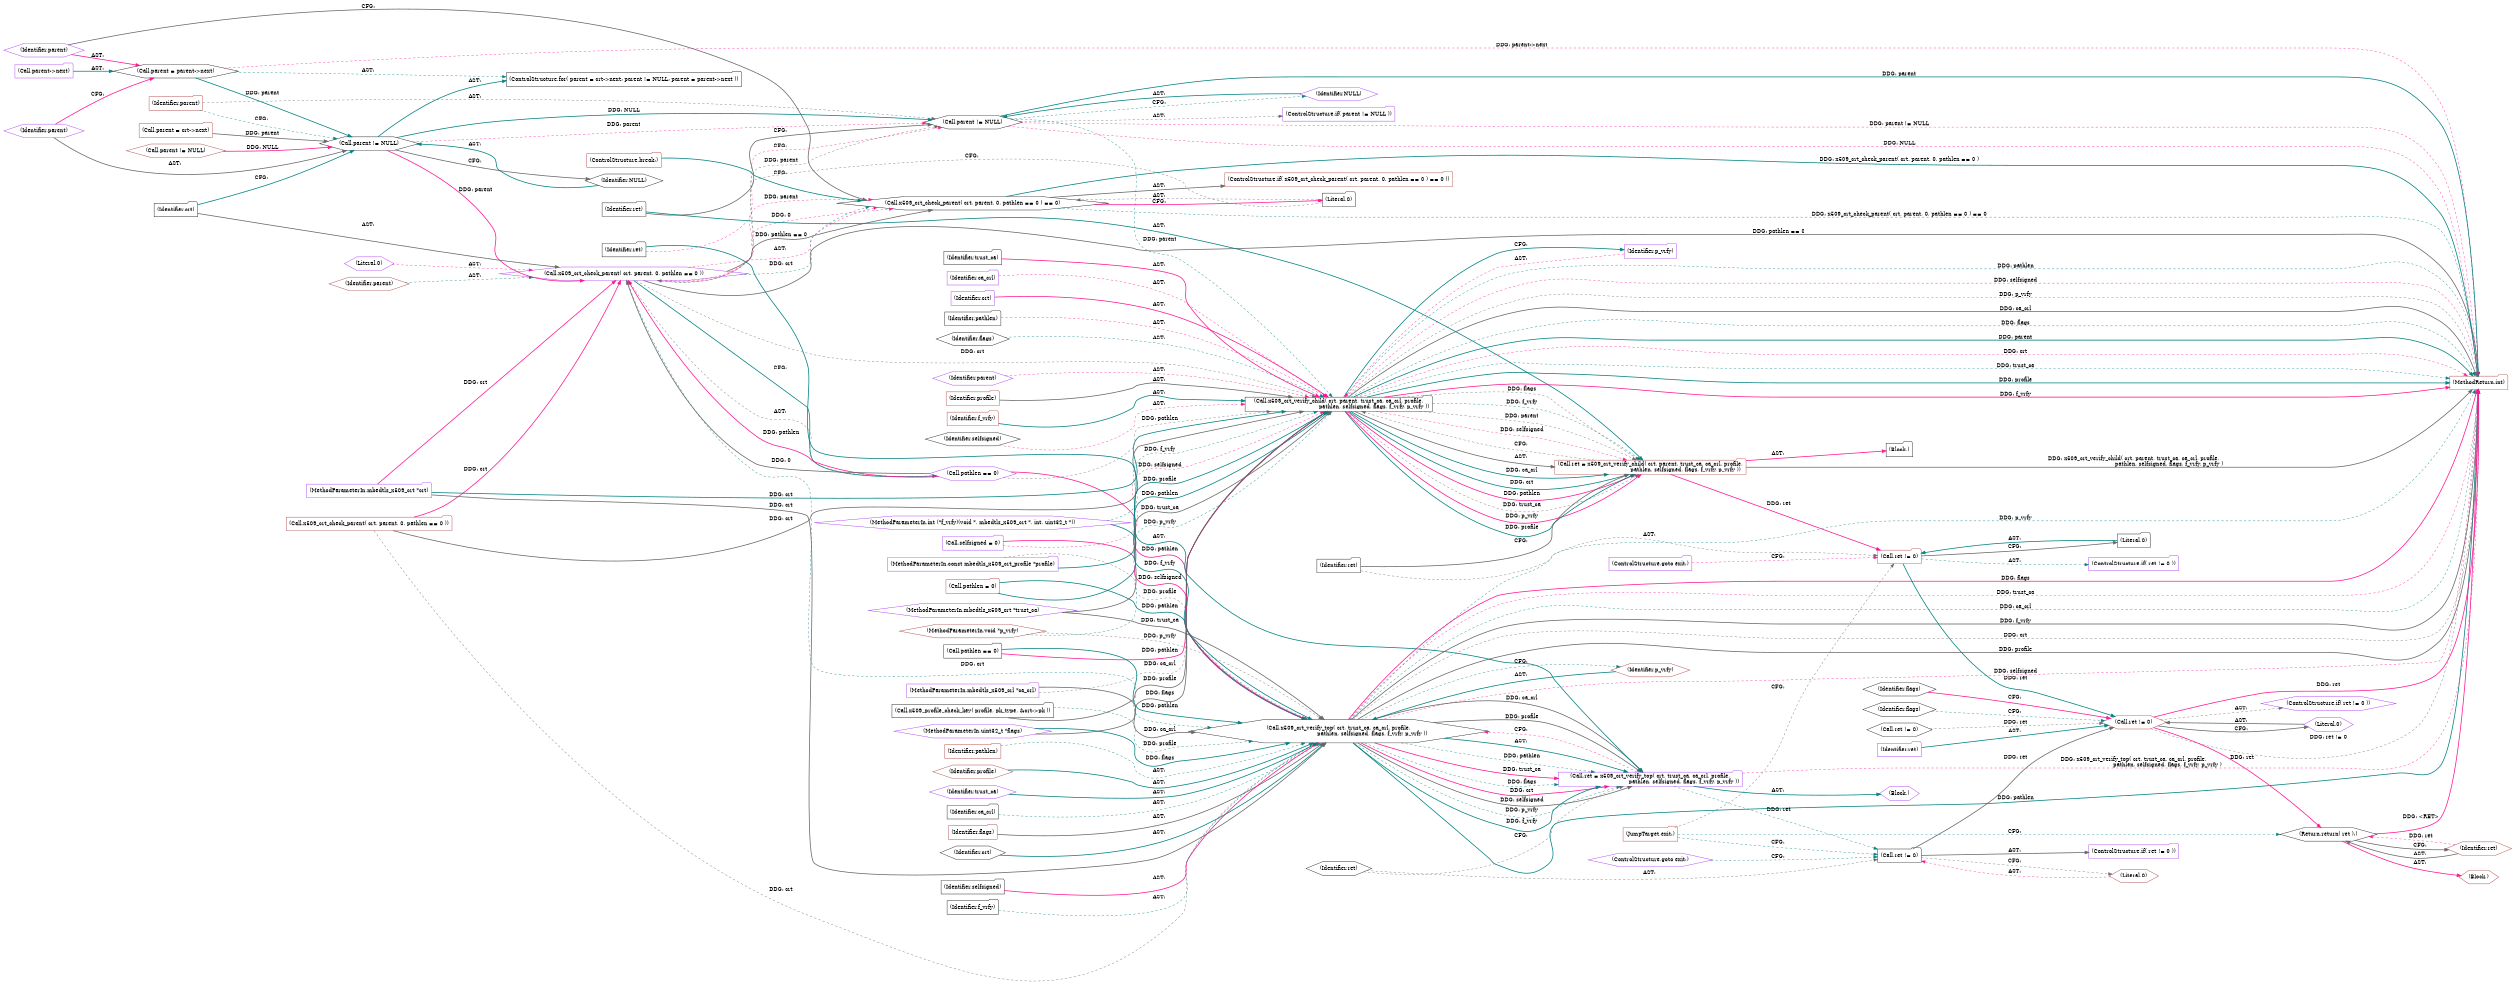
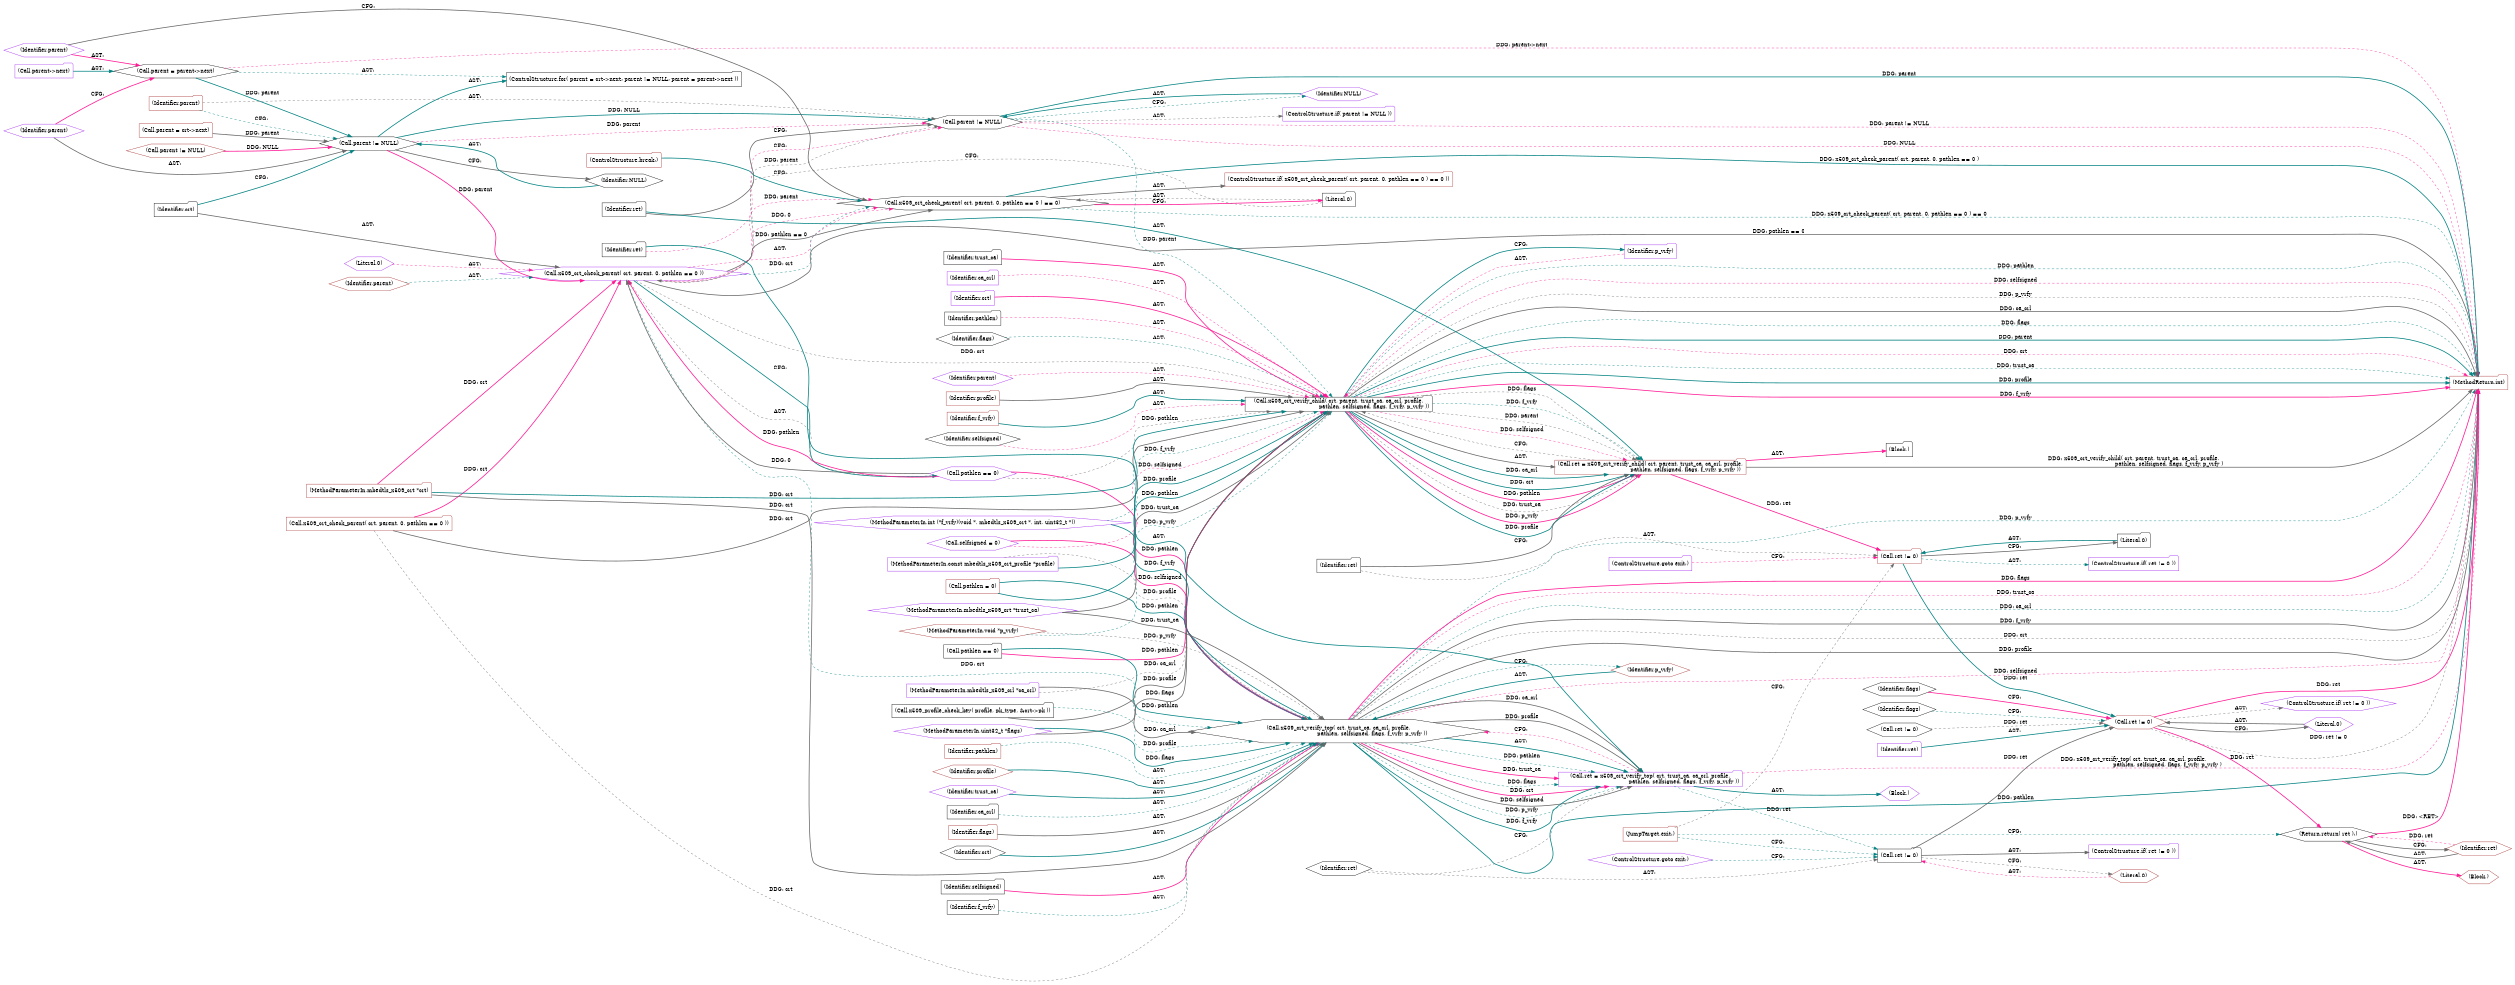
(369, 491) -> (369, 491)
(973, 543) -> (973, 543)
